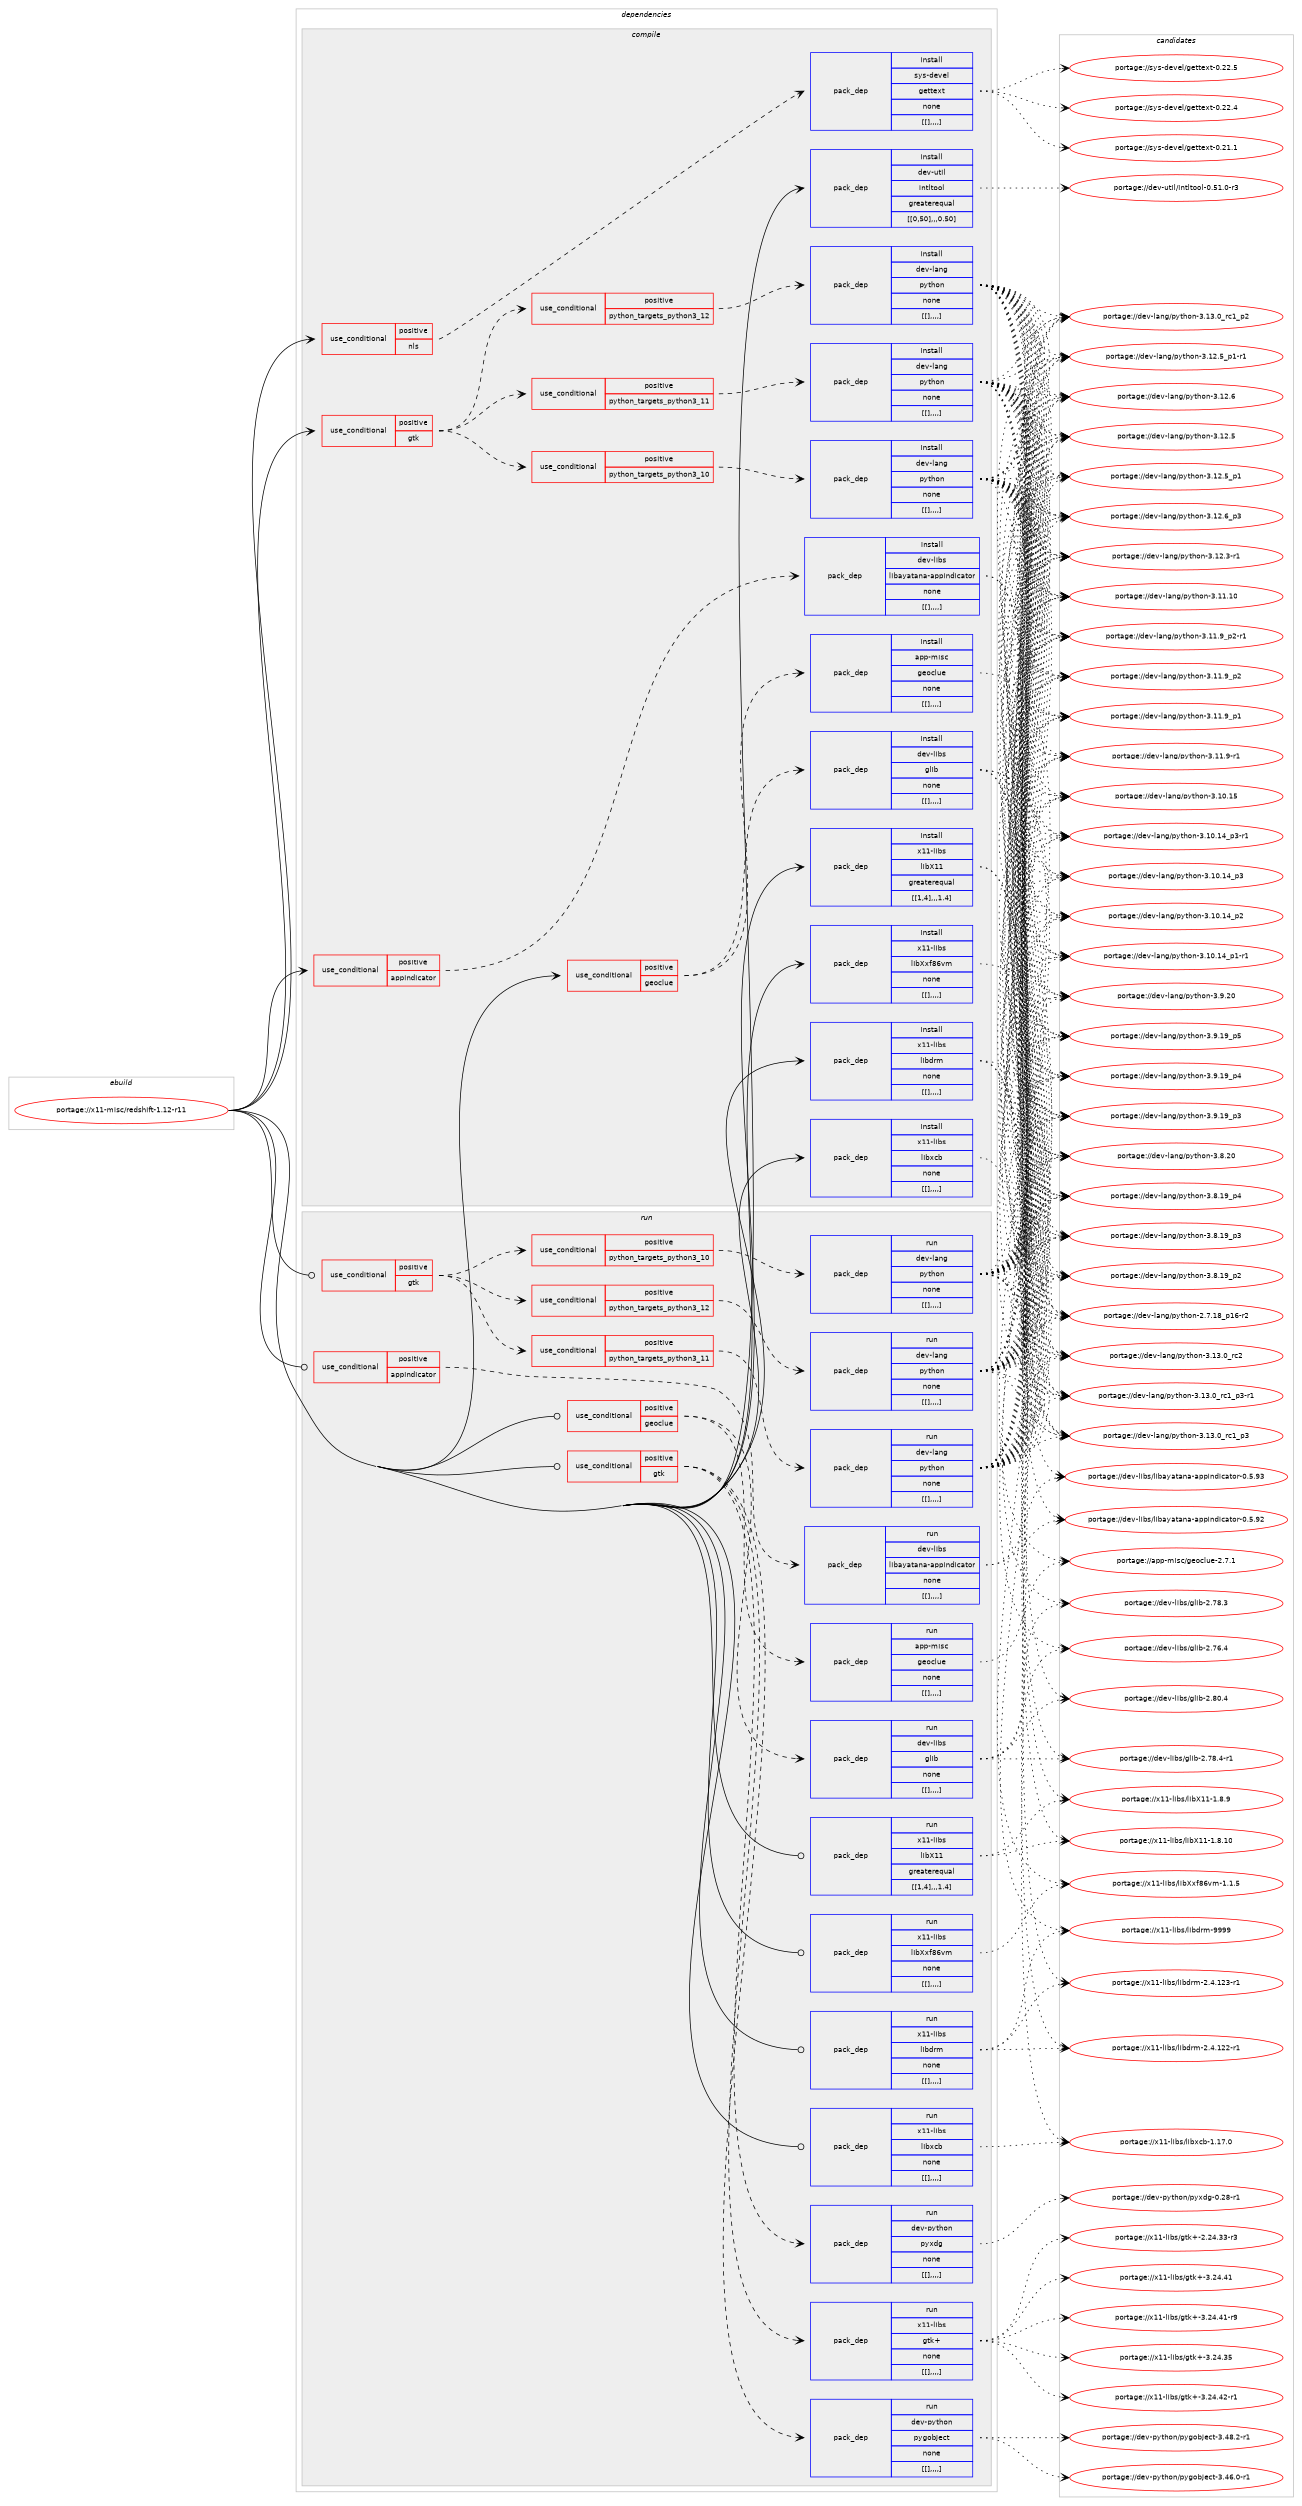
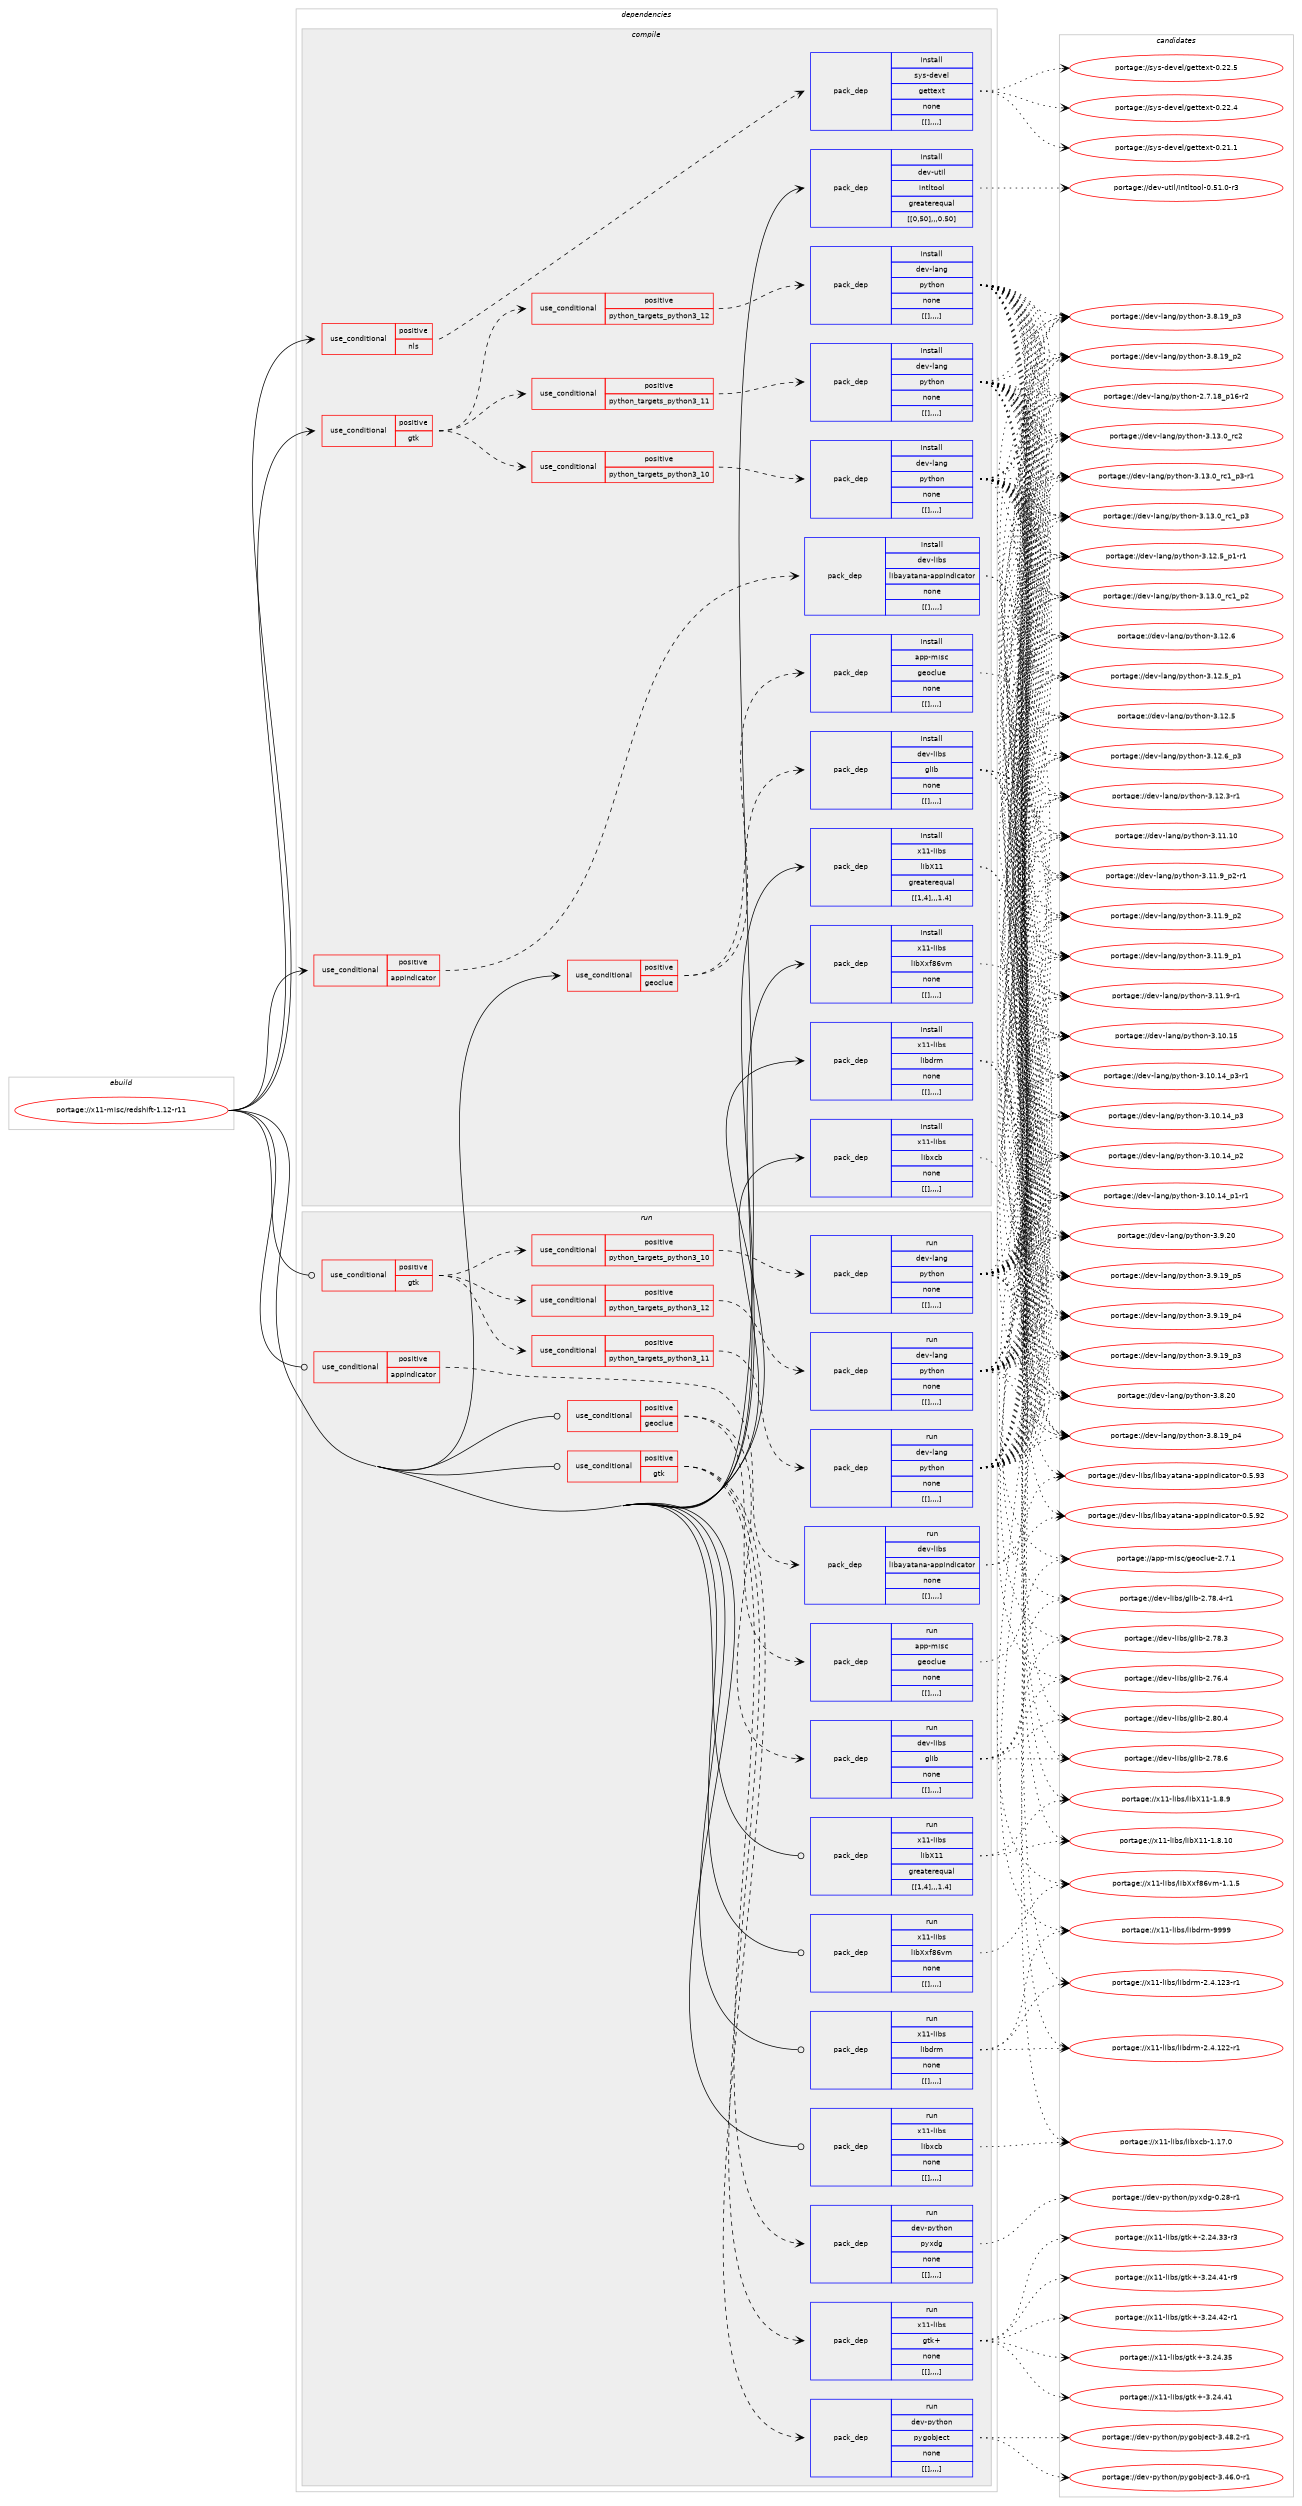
none -> (1176, 1759)
